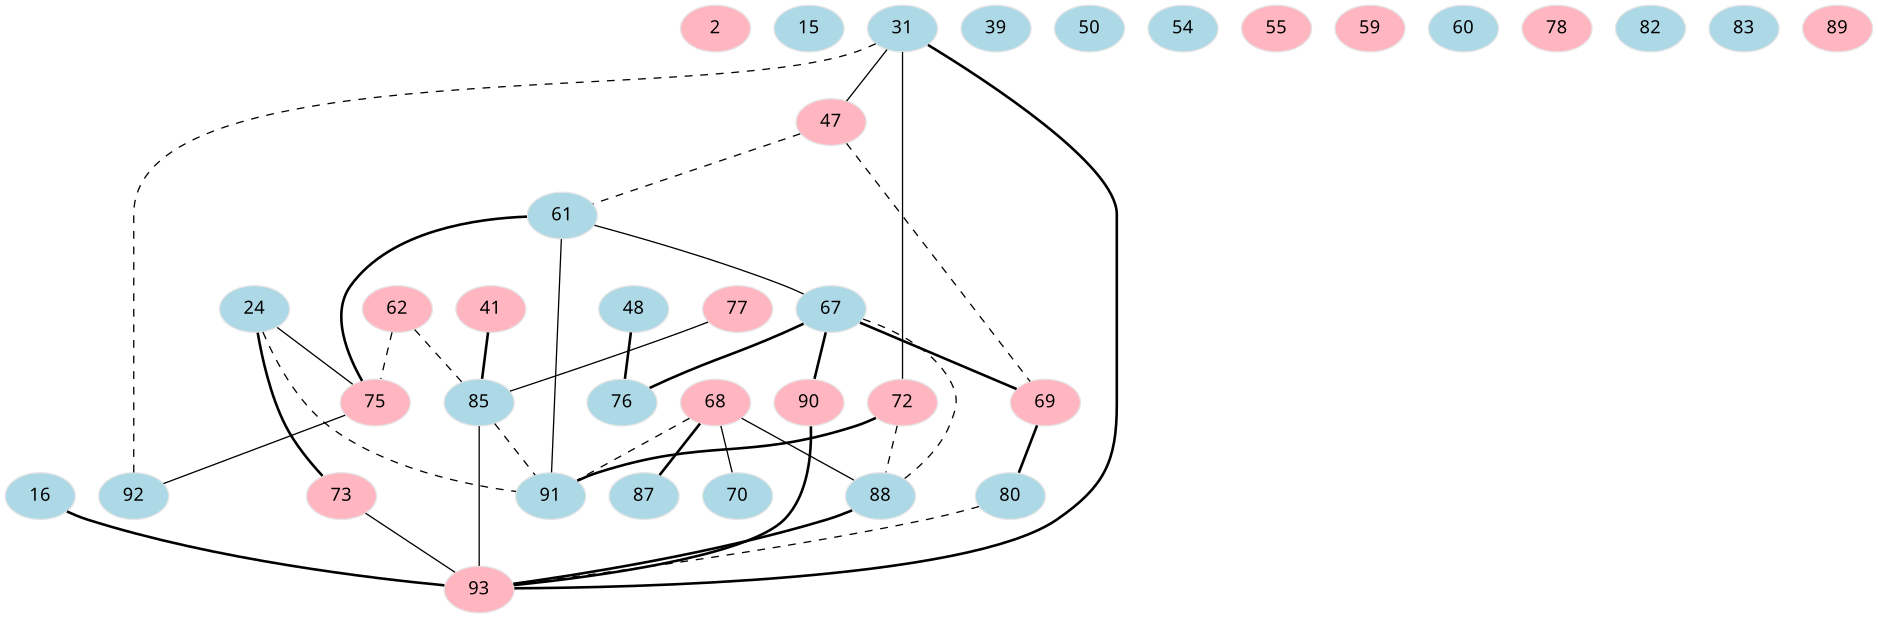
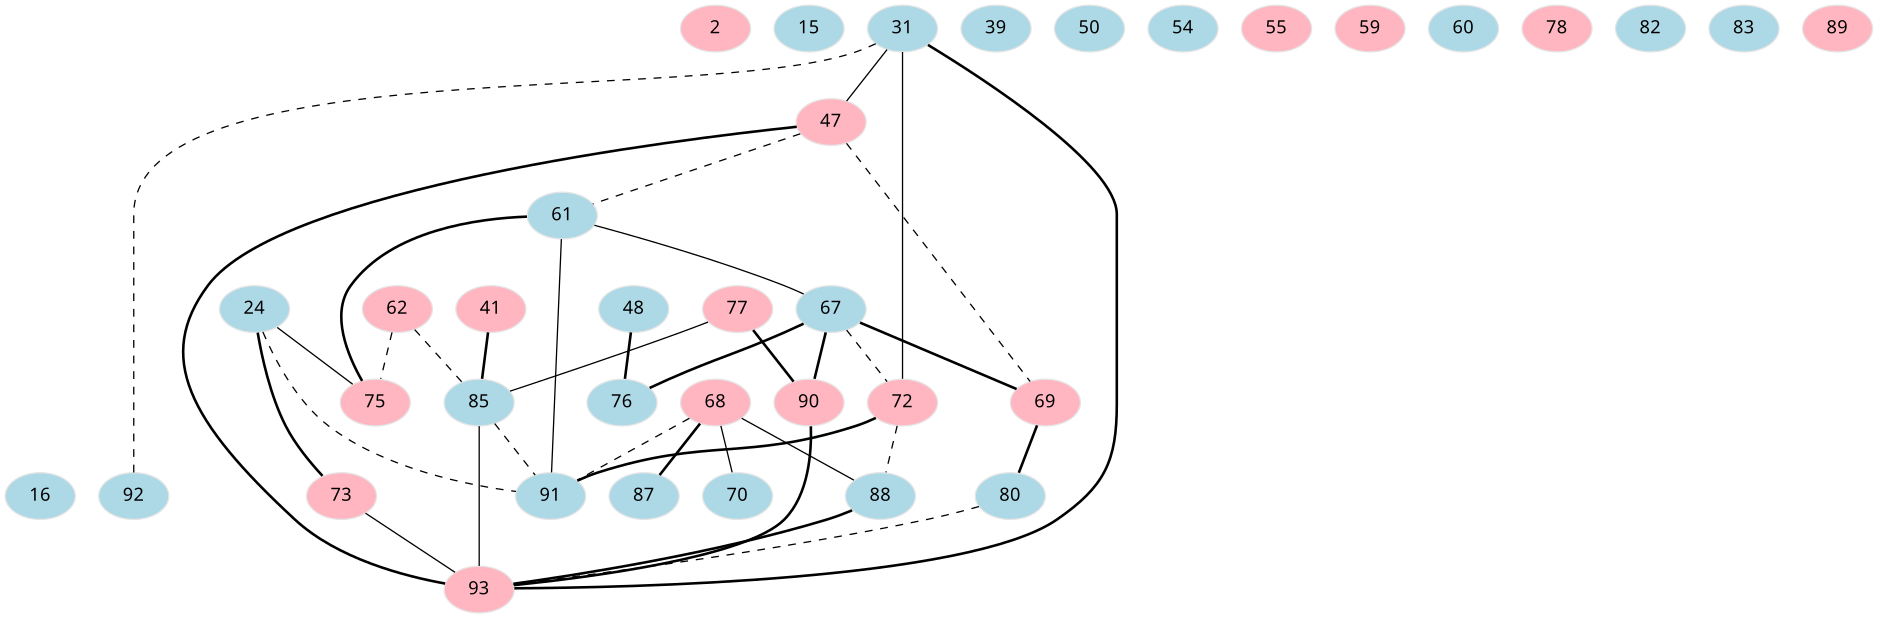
none -> (773, 356)
(952, 385) -> (867, 356)
(254, 449) -> none
(253, 559) -> (280, 237)
